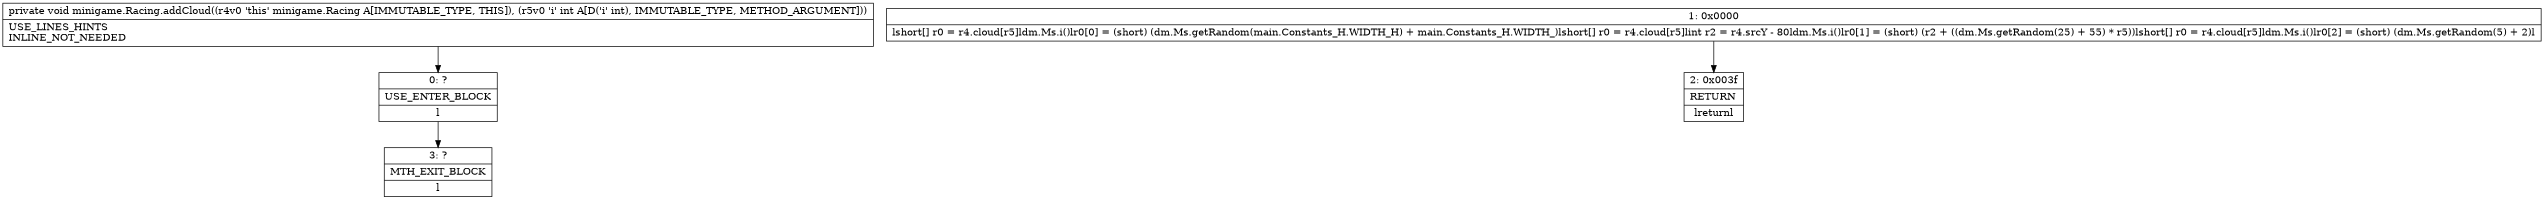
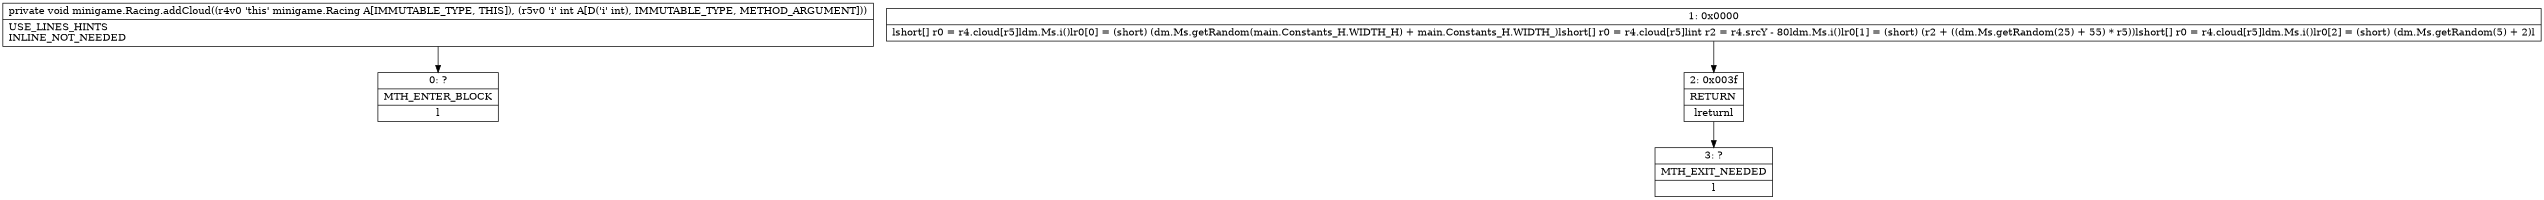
(438, 97) -> (438, 97)
(438, 131) -> (1714, 131)
(438, 172) -> (1714, 172)
